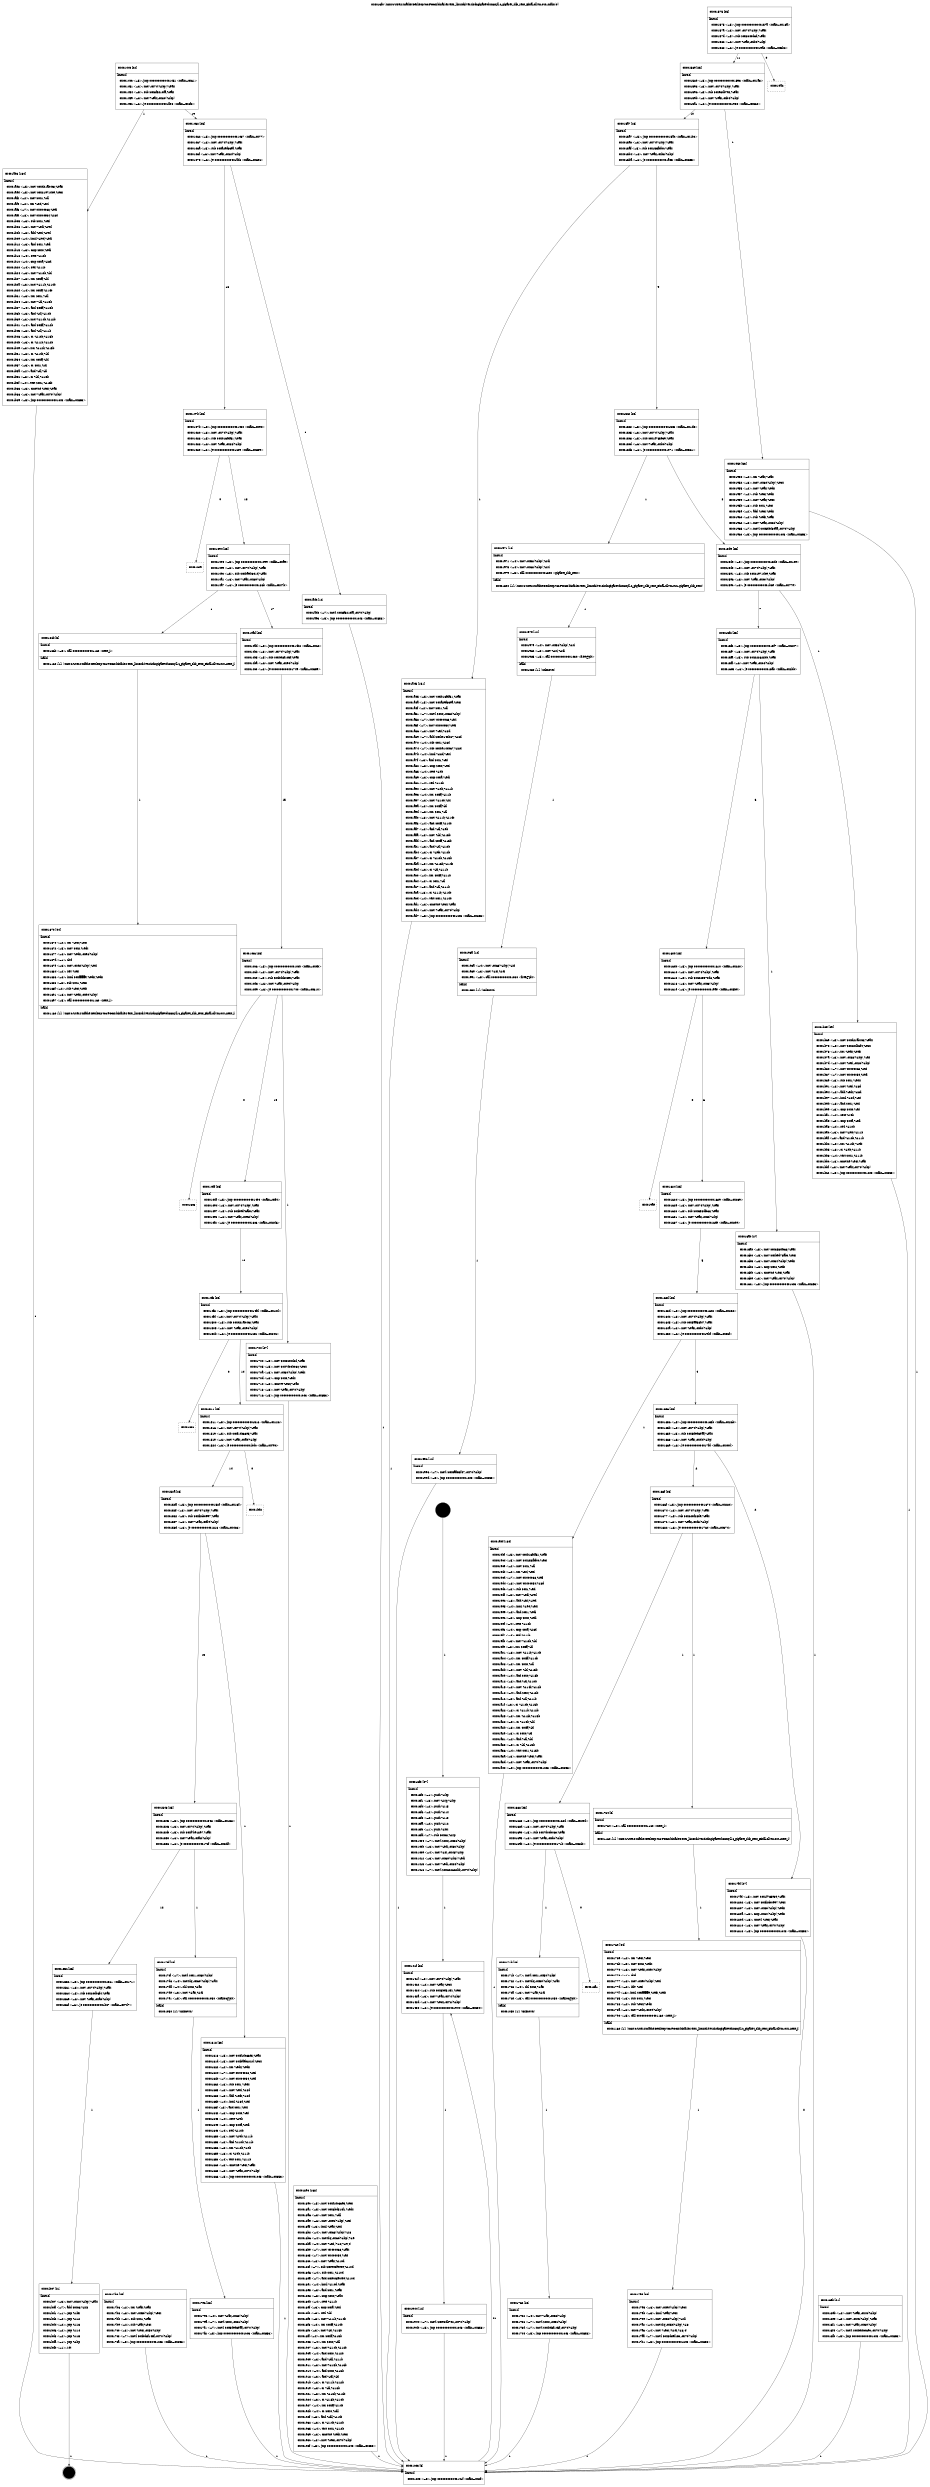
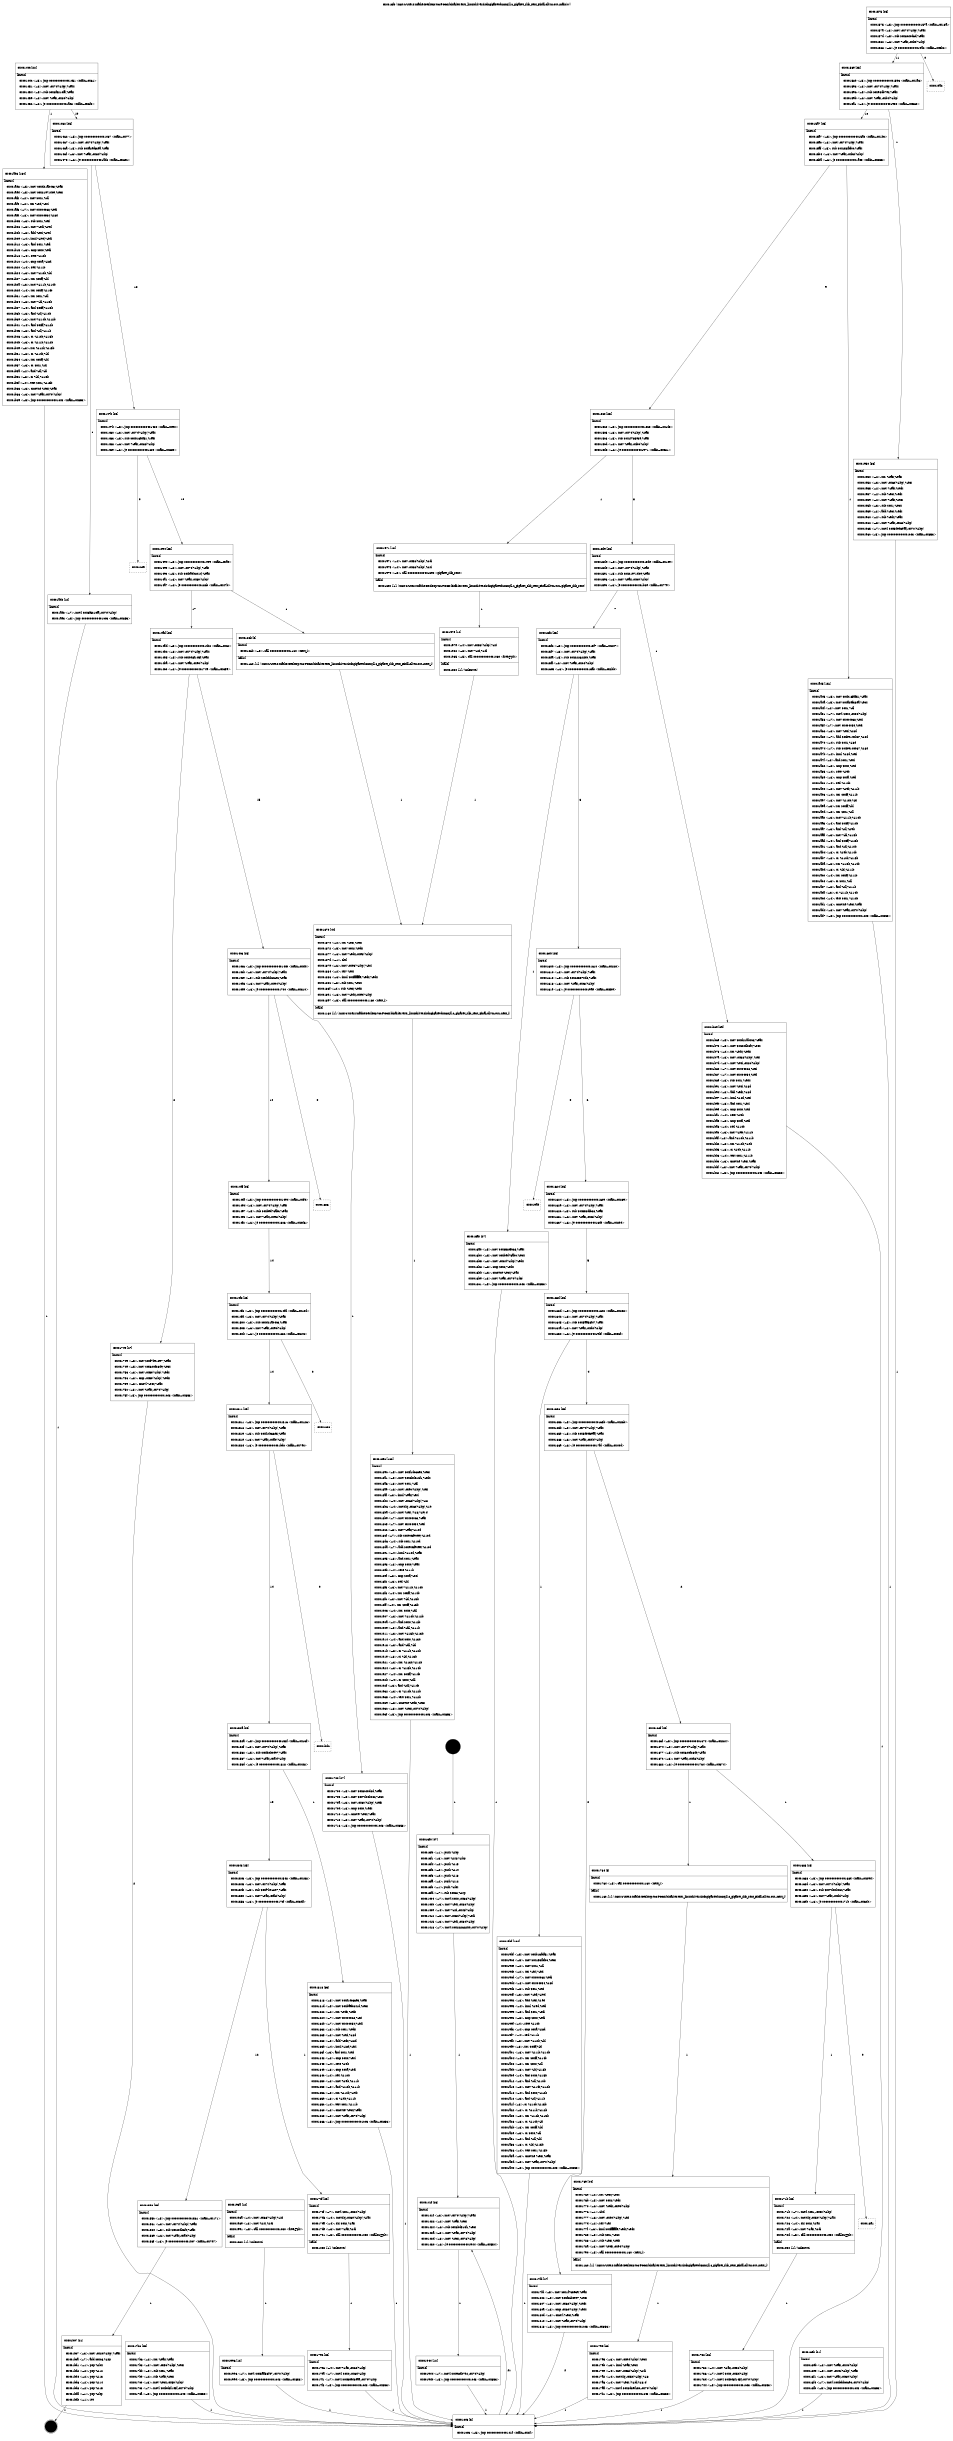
(527, 811) -> (448, 799)
none -> (413, 1236)
none -> (152, 1372)
